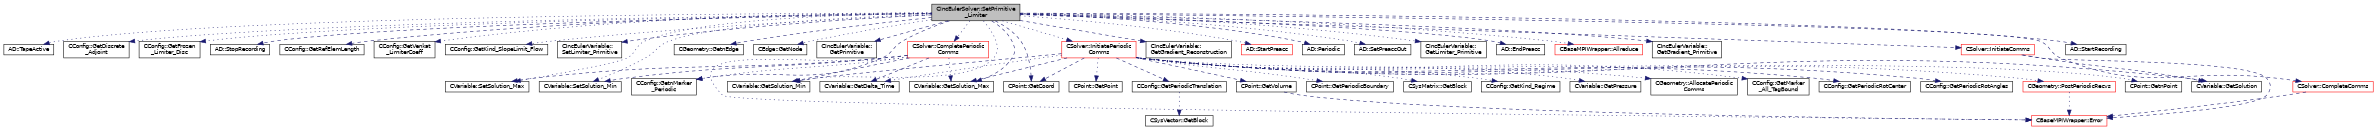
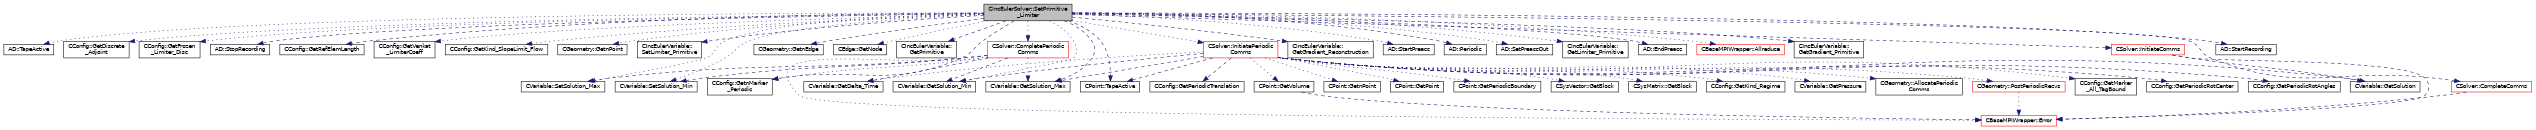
none -> (592, 50)
(1267, 50) -> (1409, 50)
(1188, 69) -> (1262, 68)
(1031, 87) -> (1110, 87)
(1179, 101) -> (1419, 68)
